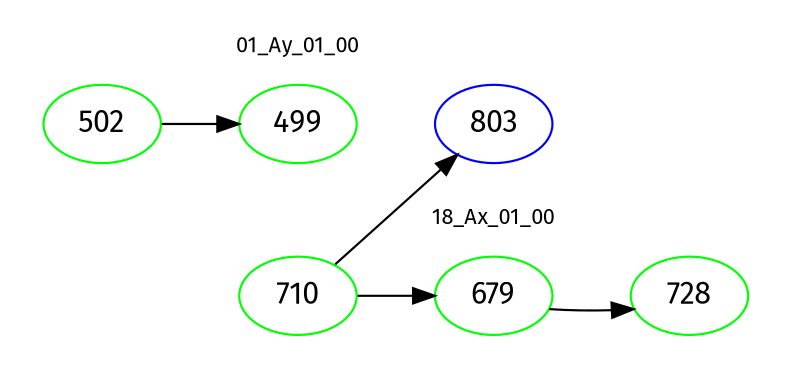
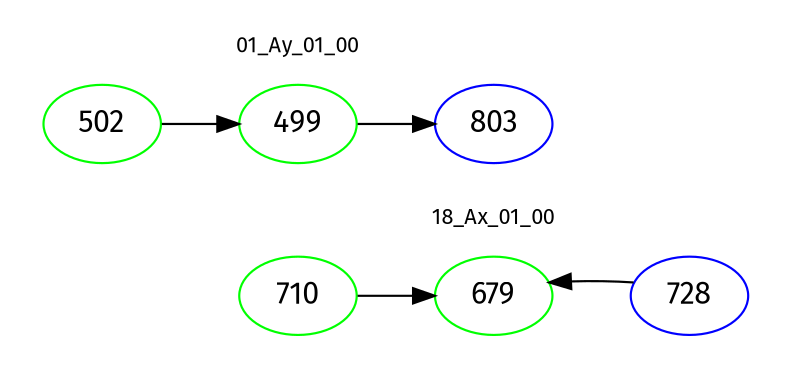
(388, 217) -> (385, 124)
(689, 296) -> (689, 296)
(580, 310) -> (602, 281)
